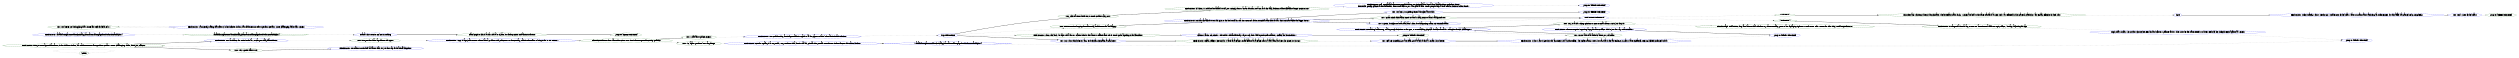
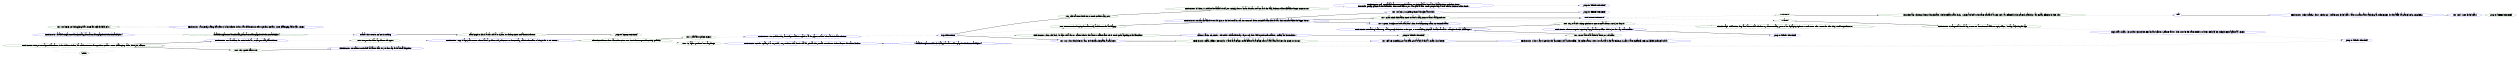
(2178, 15) -> (2178, 15)
(1785, 21) -> (1785, 21)
